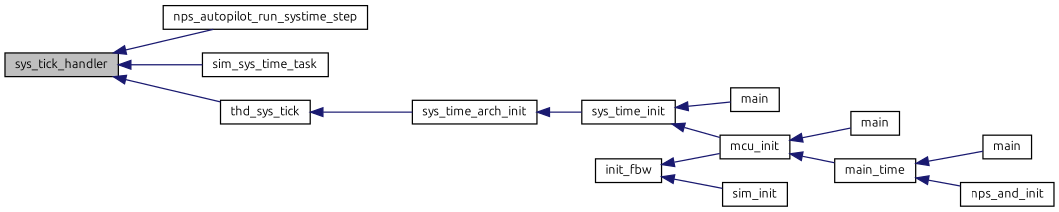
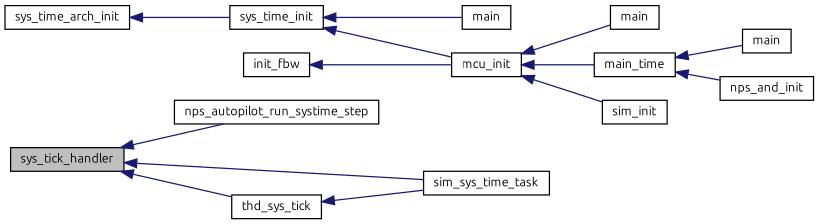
(368, 112) -> (379, 195)
(698, 184) -> (568, 91)
